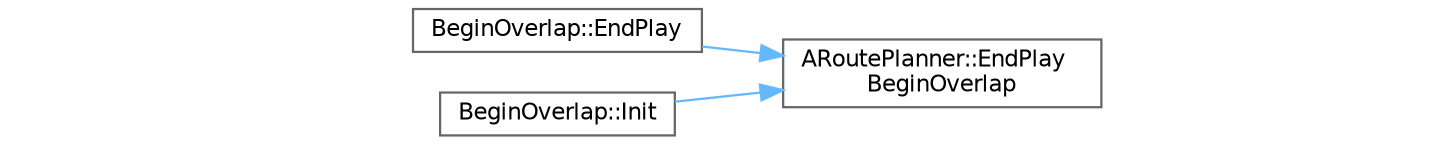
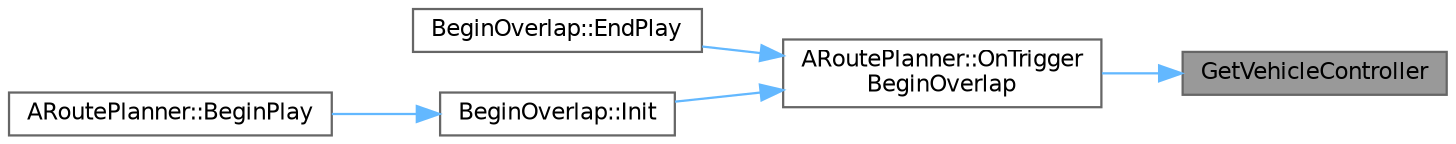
(942, 73) -> (942, 73)
none -> (1315, 73)
none -> (170, 114)
